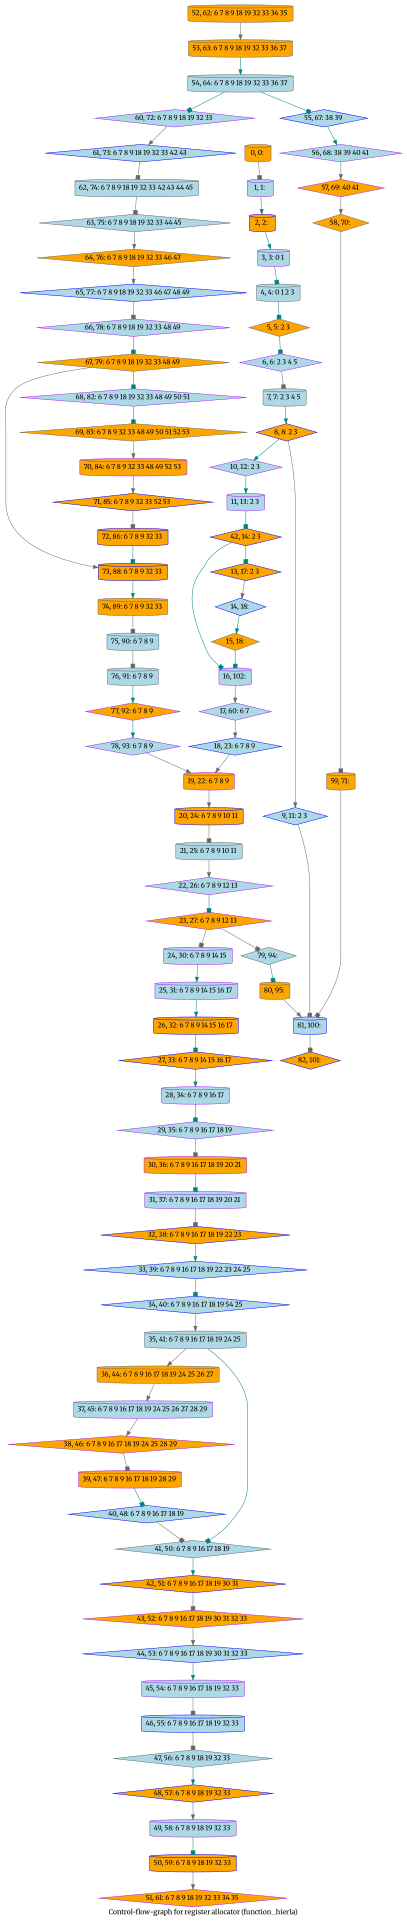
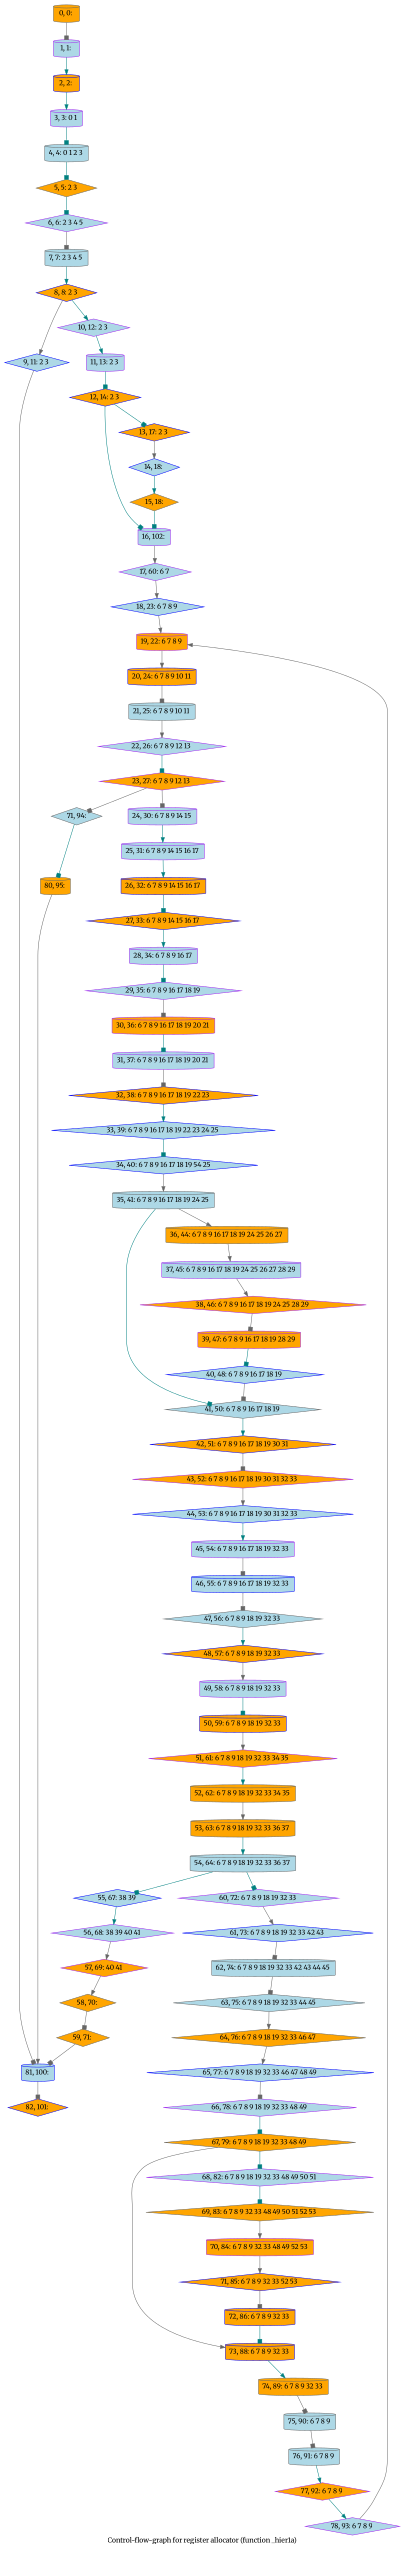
(246, 537) -> (105, 397)
(341, 781) -> (83, 2038)
(269, 956) -> (77, 816)
none -> (243, 1774)
